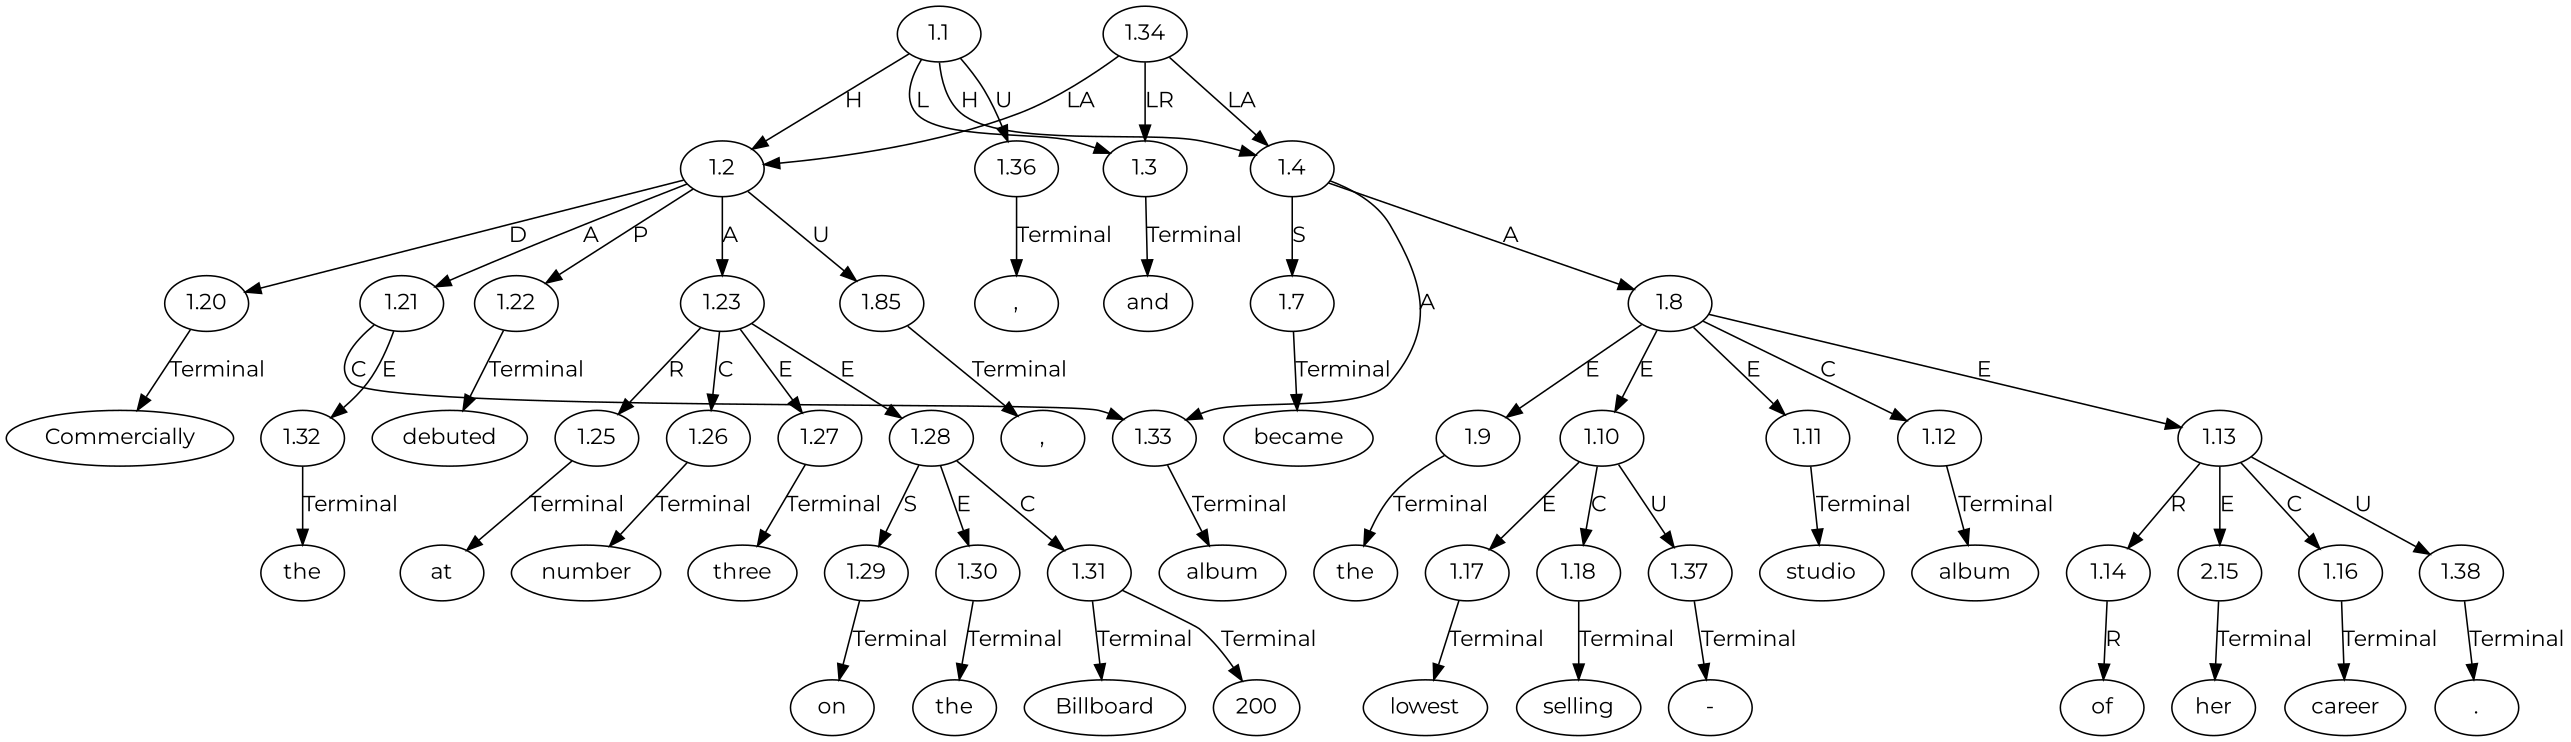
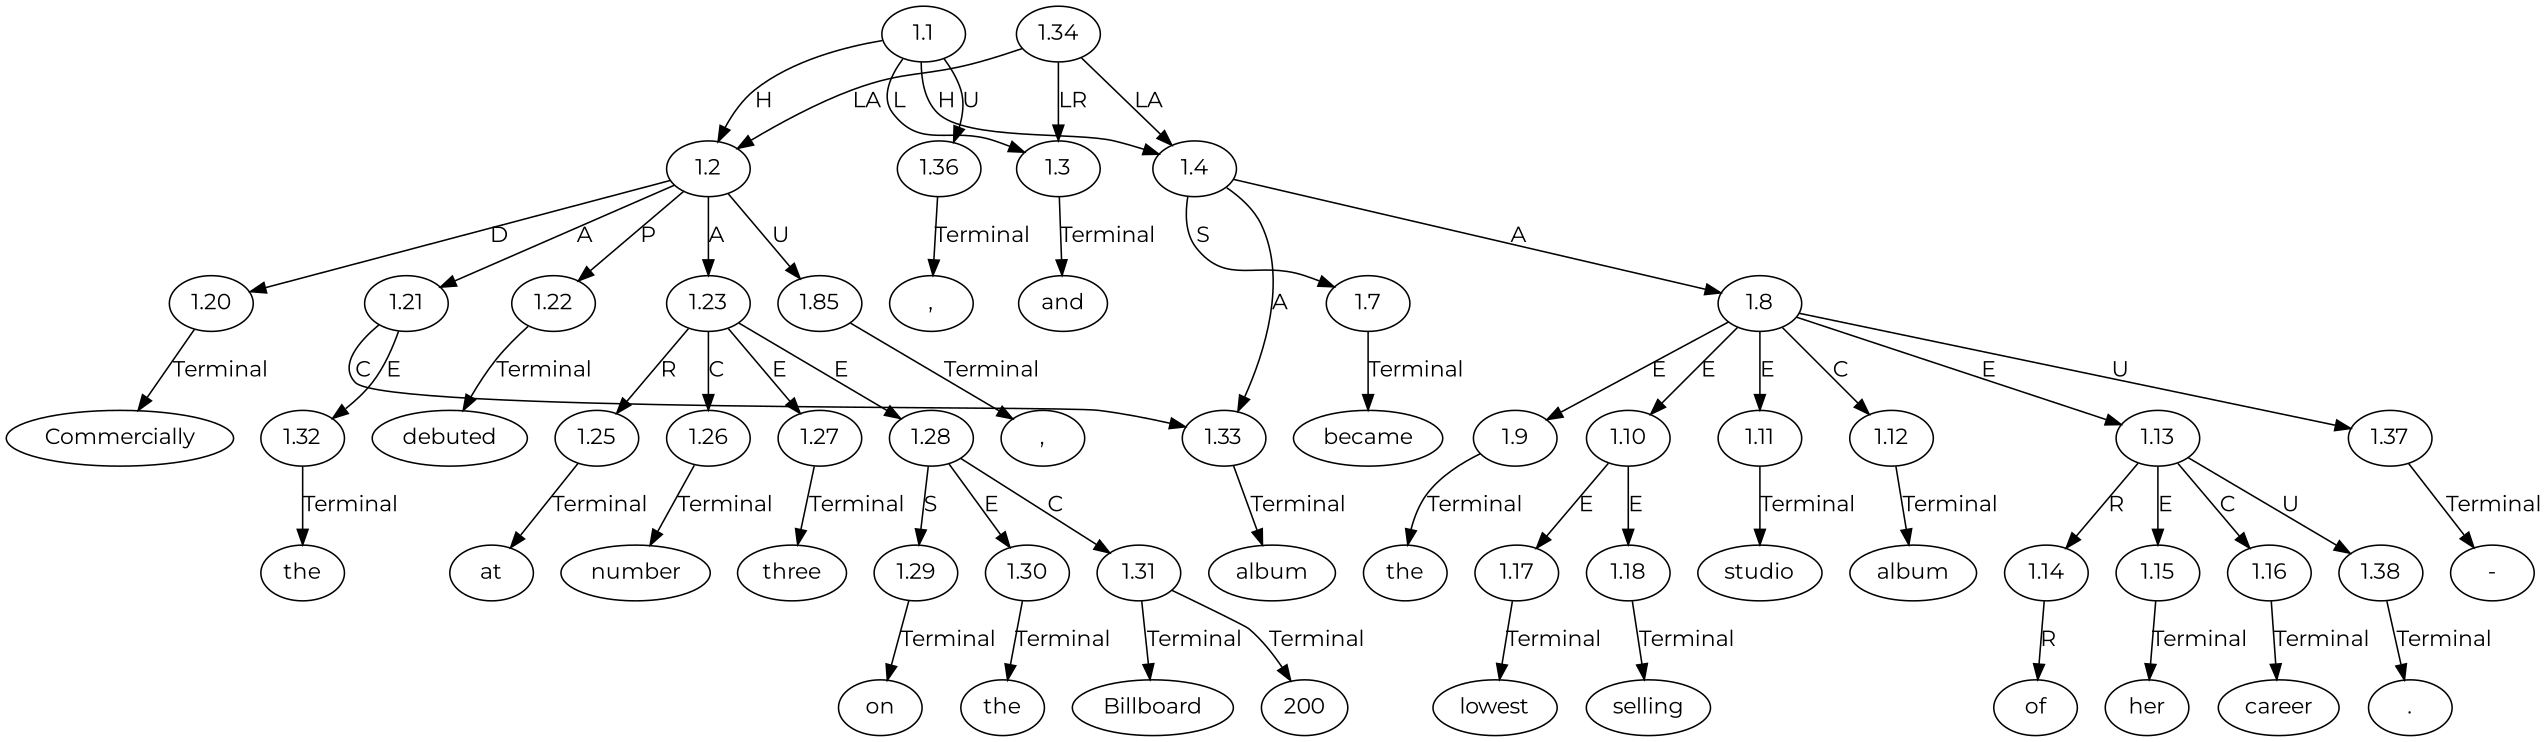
(1642, 499) -> (2067, 369)
(1599, 506) -> (1636, 506)
(2220, 573) -> (2158, 573)
